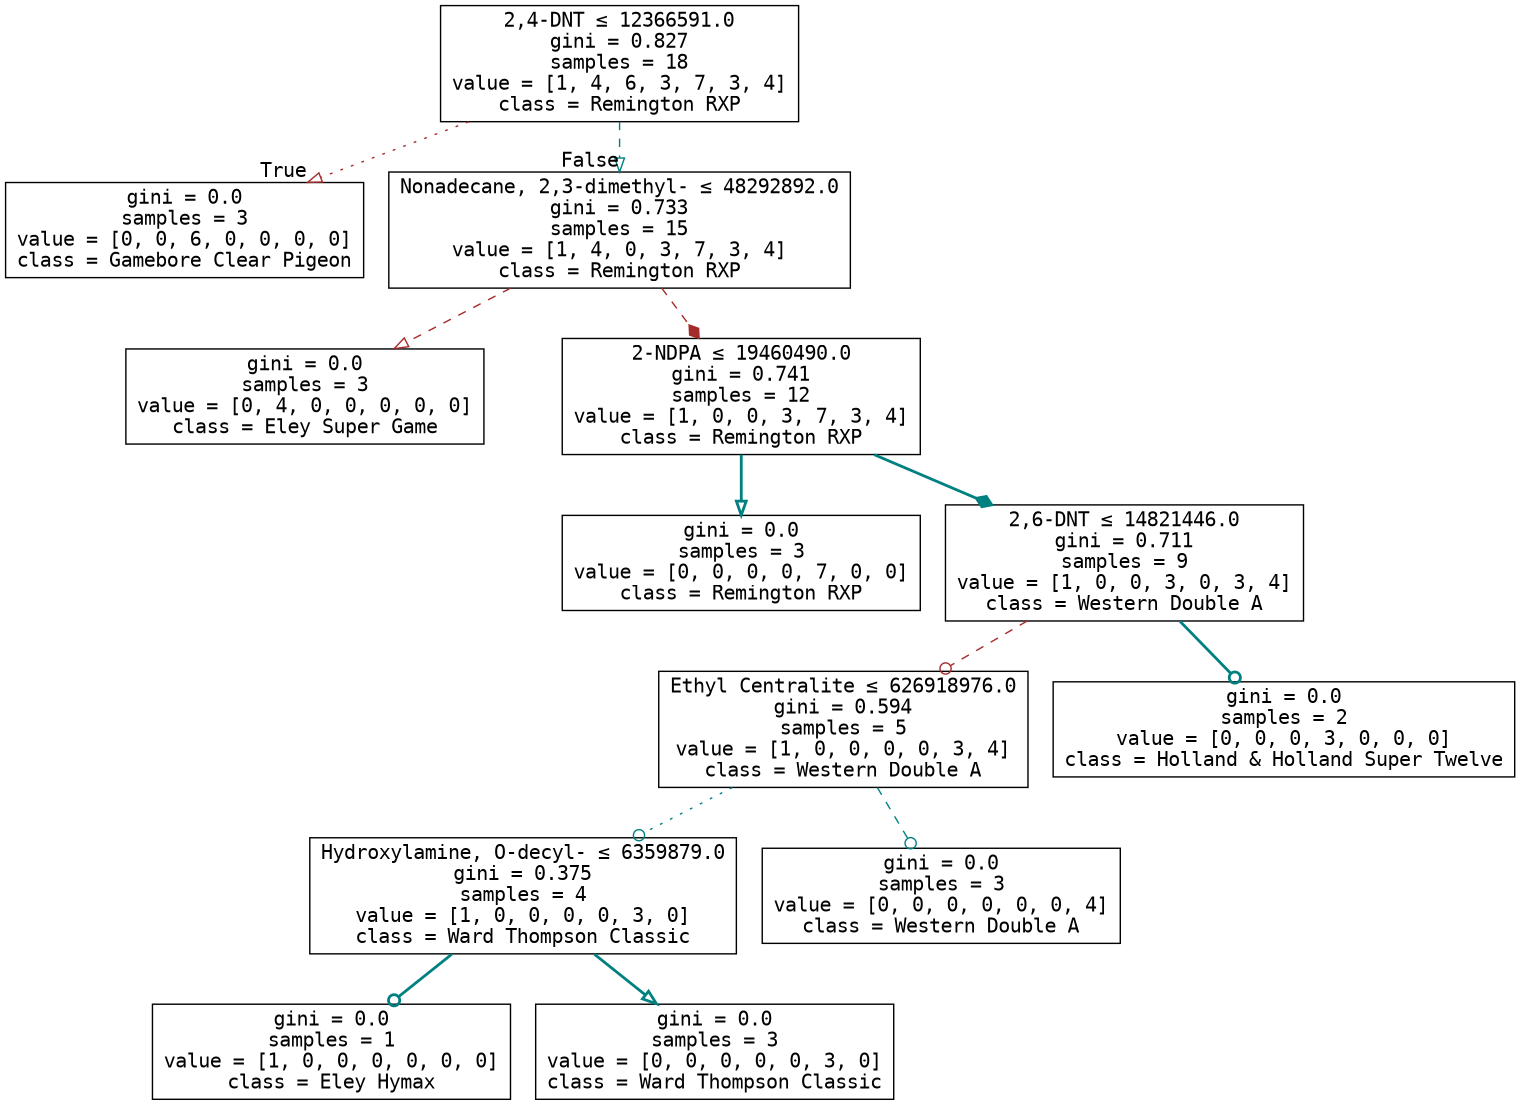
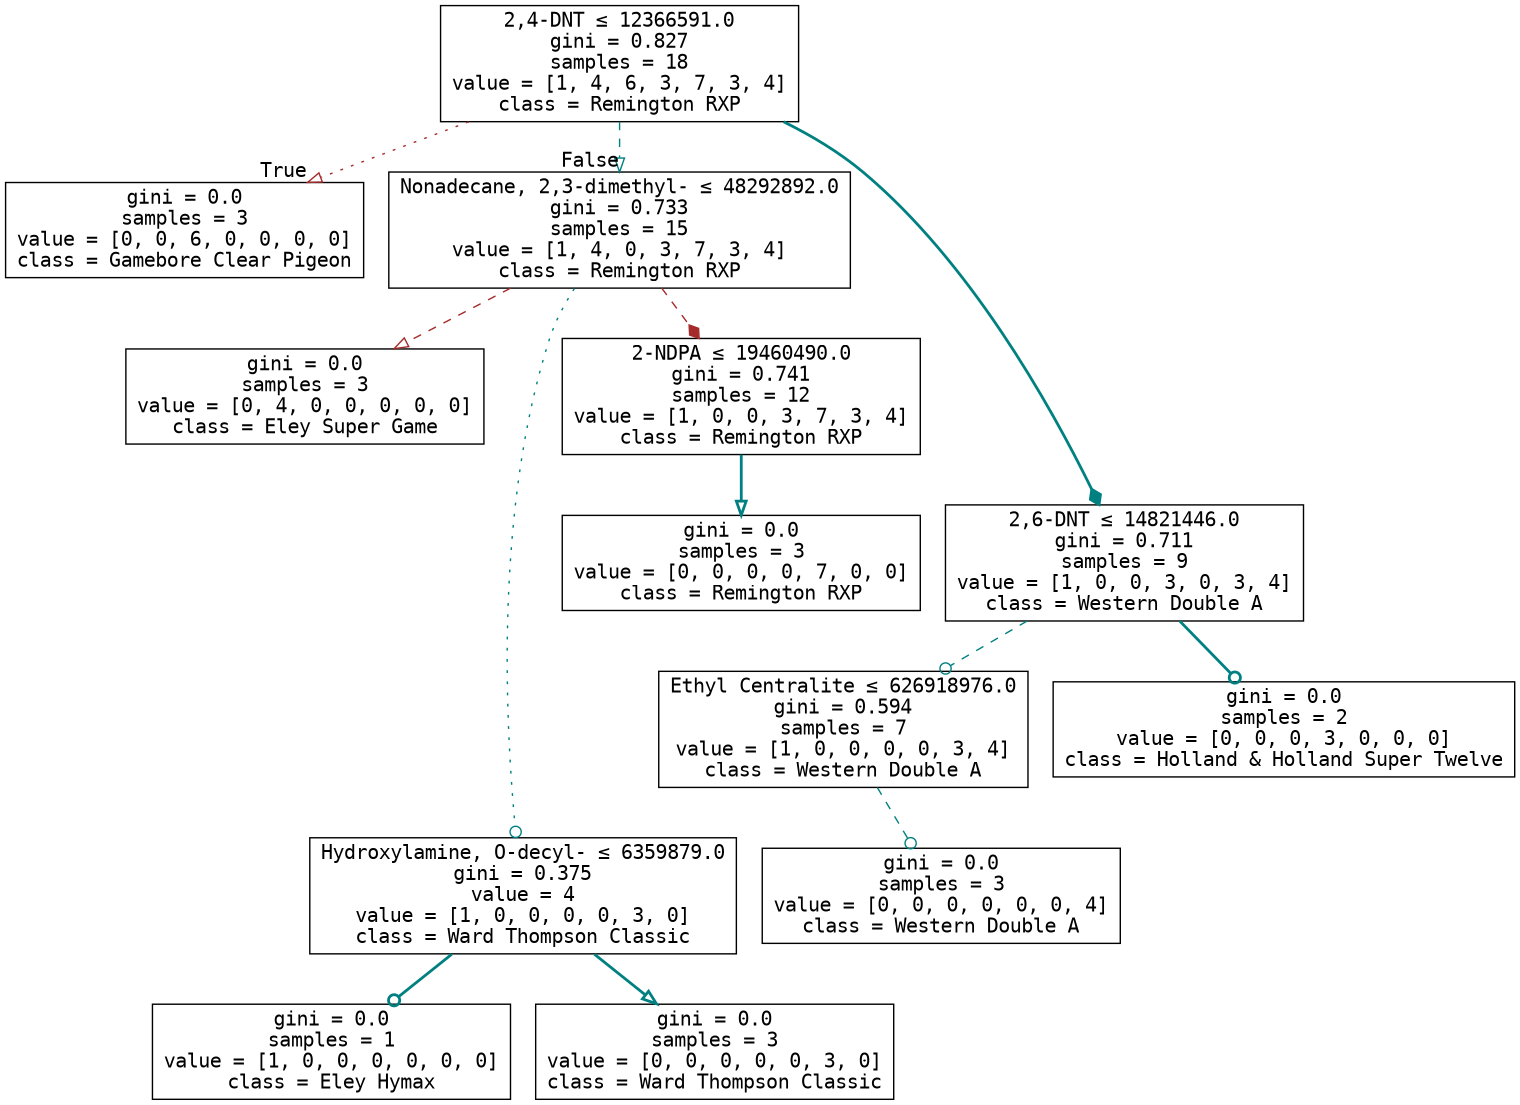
(925, 476) -> (965, 281)
(989, 643) -> (989, 643)
(843, 729) -> (843, 729)
(688, 810) -> (511, 553)
(523, 895) -> (523, 895)
